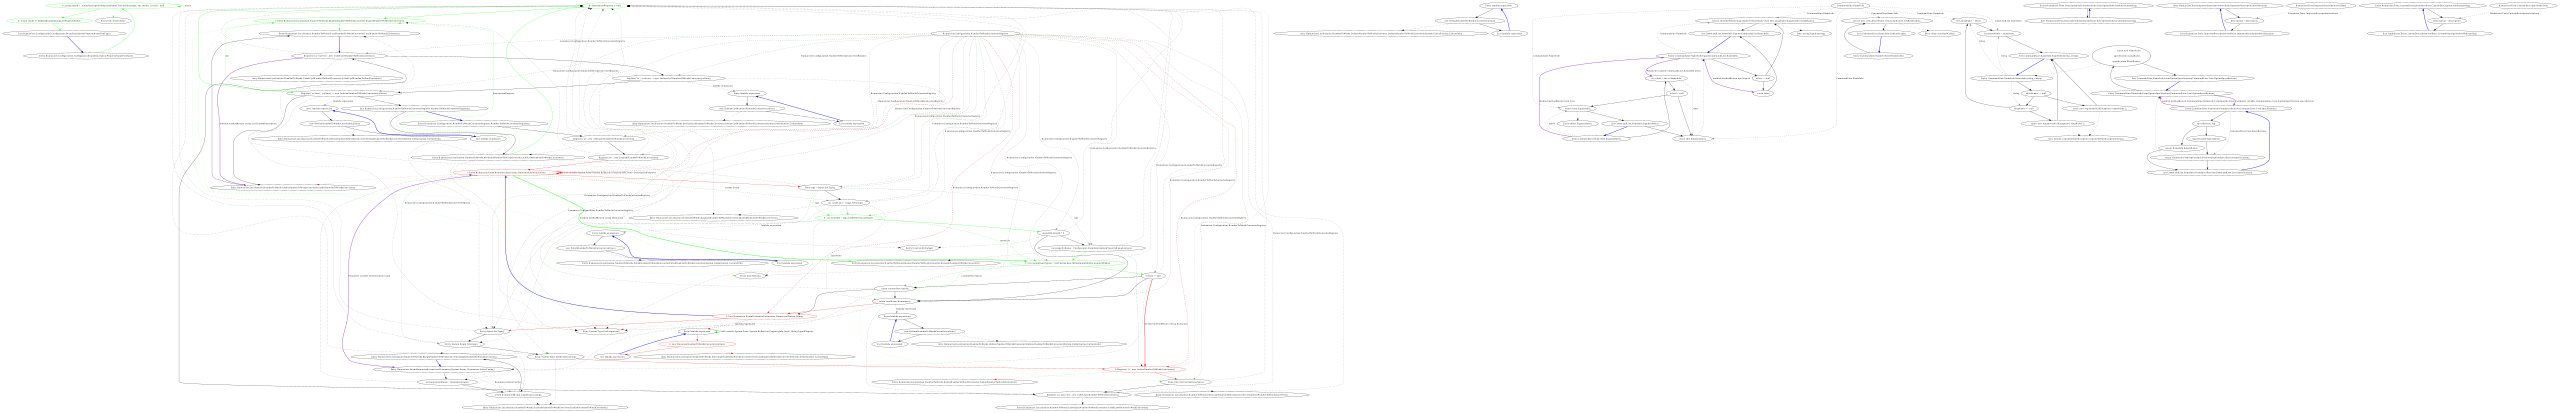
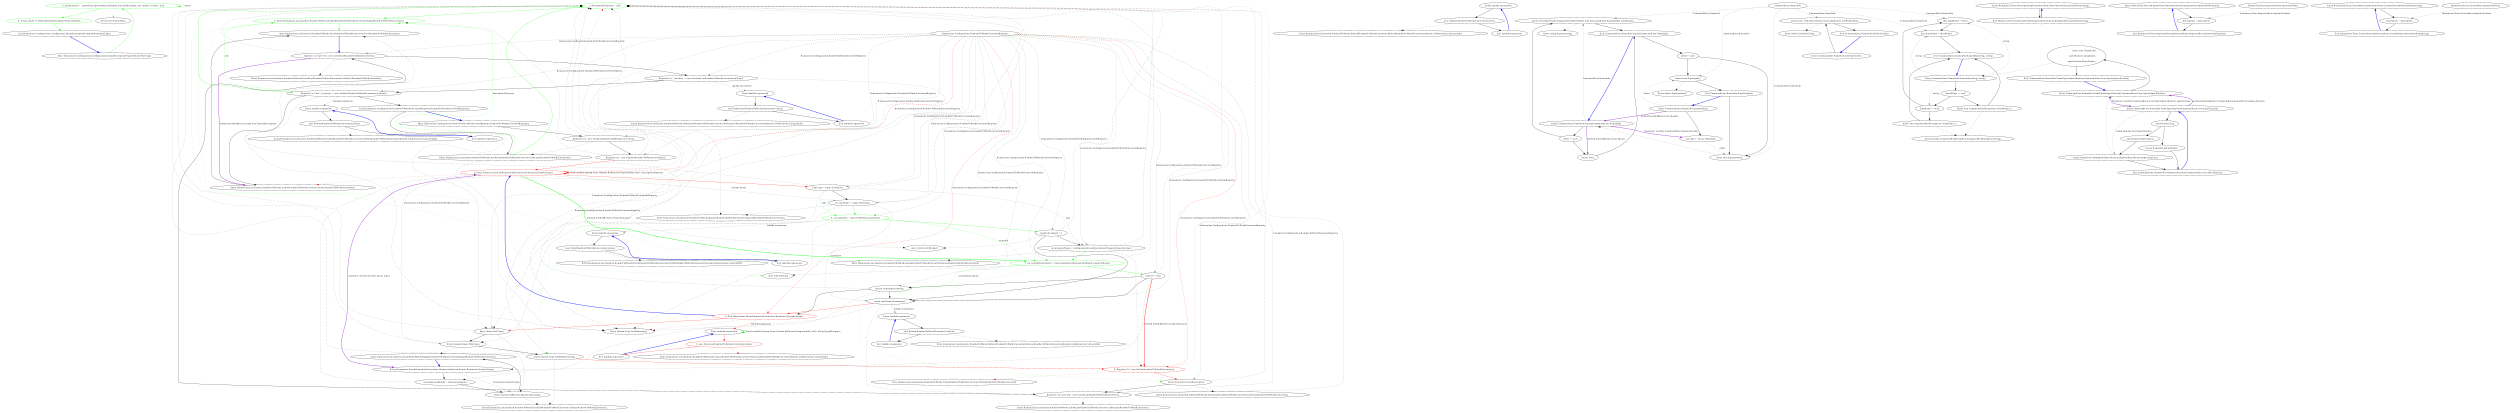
(1671, 85) -> (1661, 45)
(1557, 101) -> (1659, 116)
